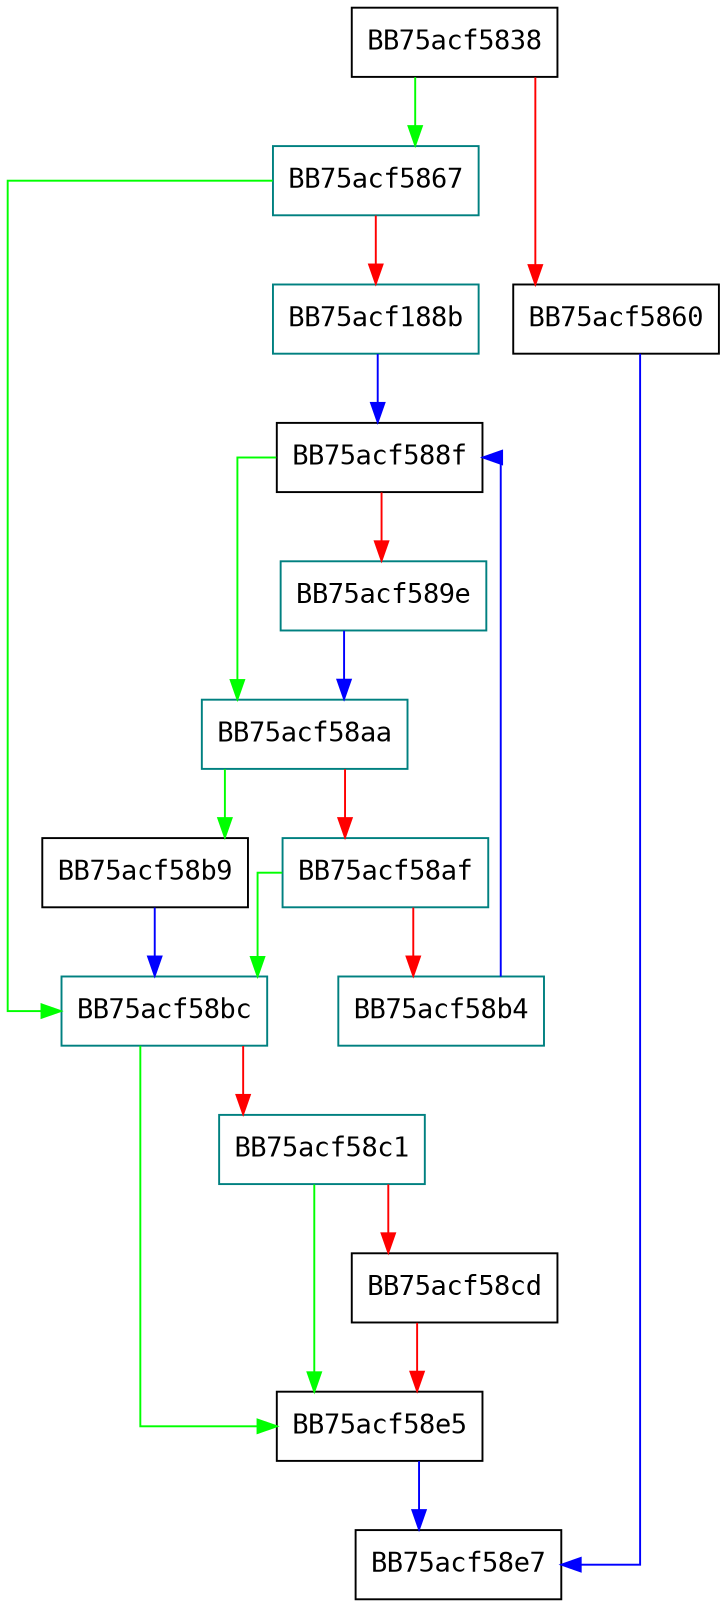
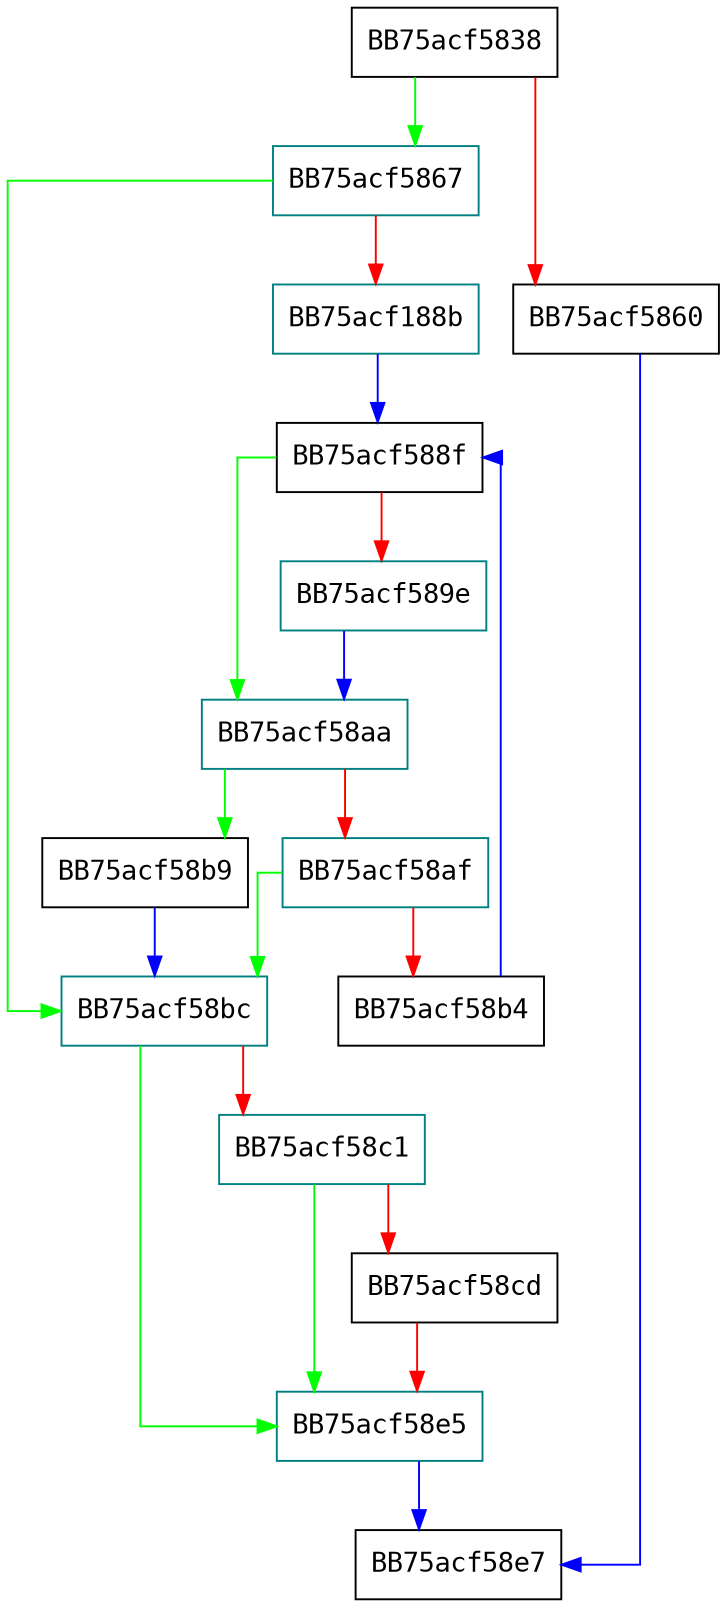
(441, 1011) -> (441, 1011)
(380, 1426) -> (380, 1426)
